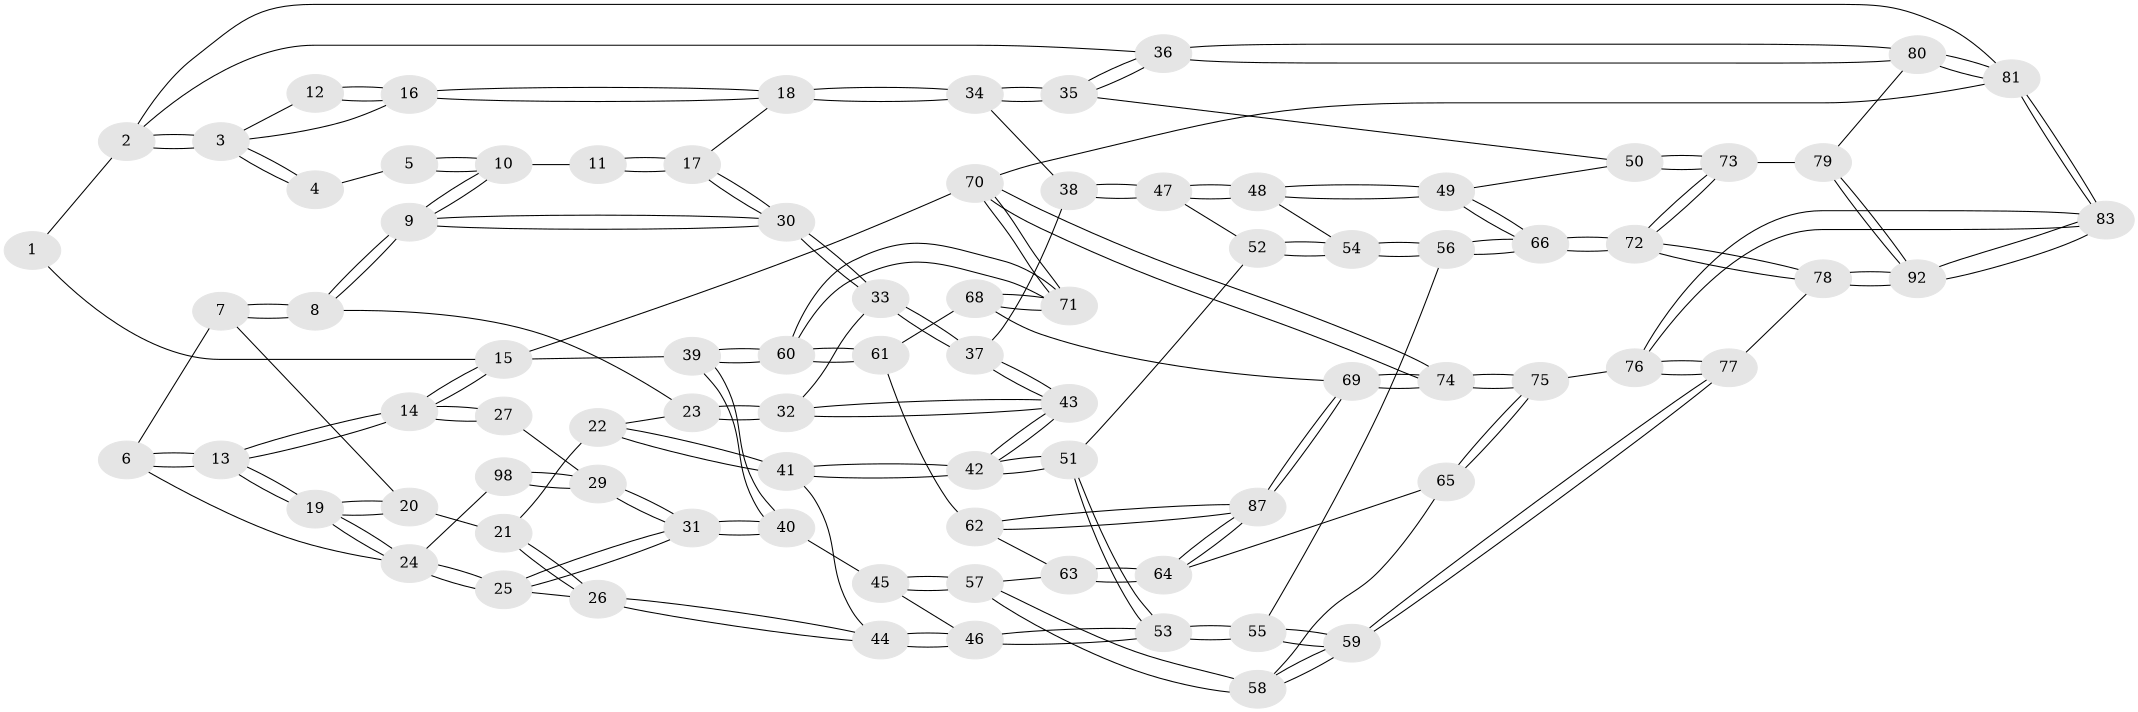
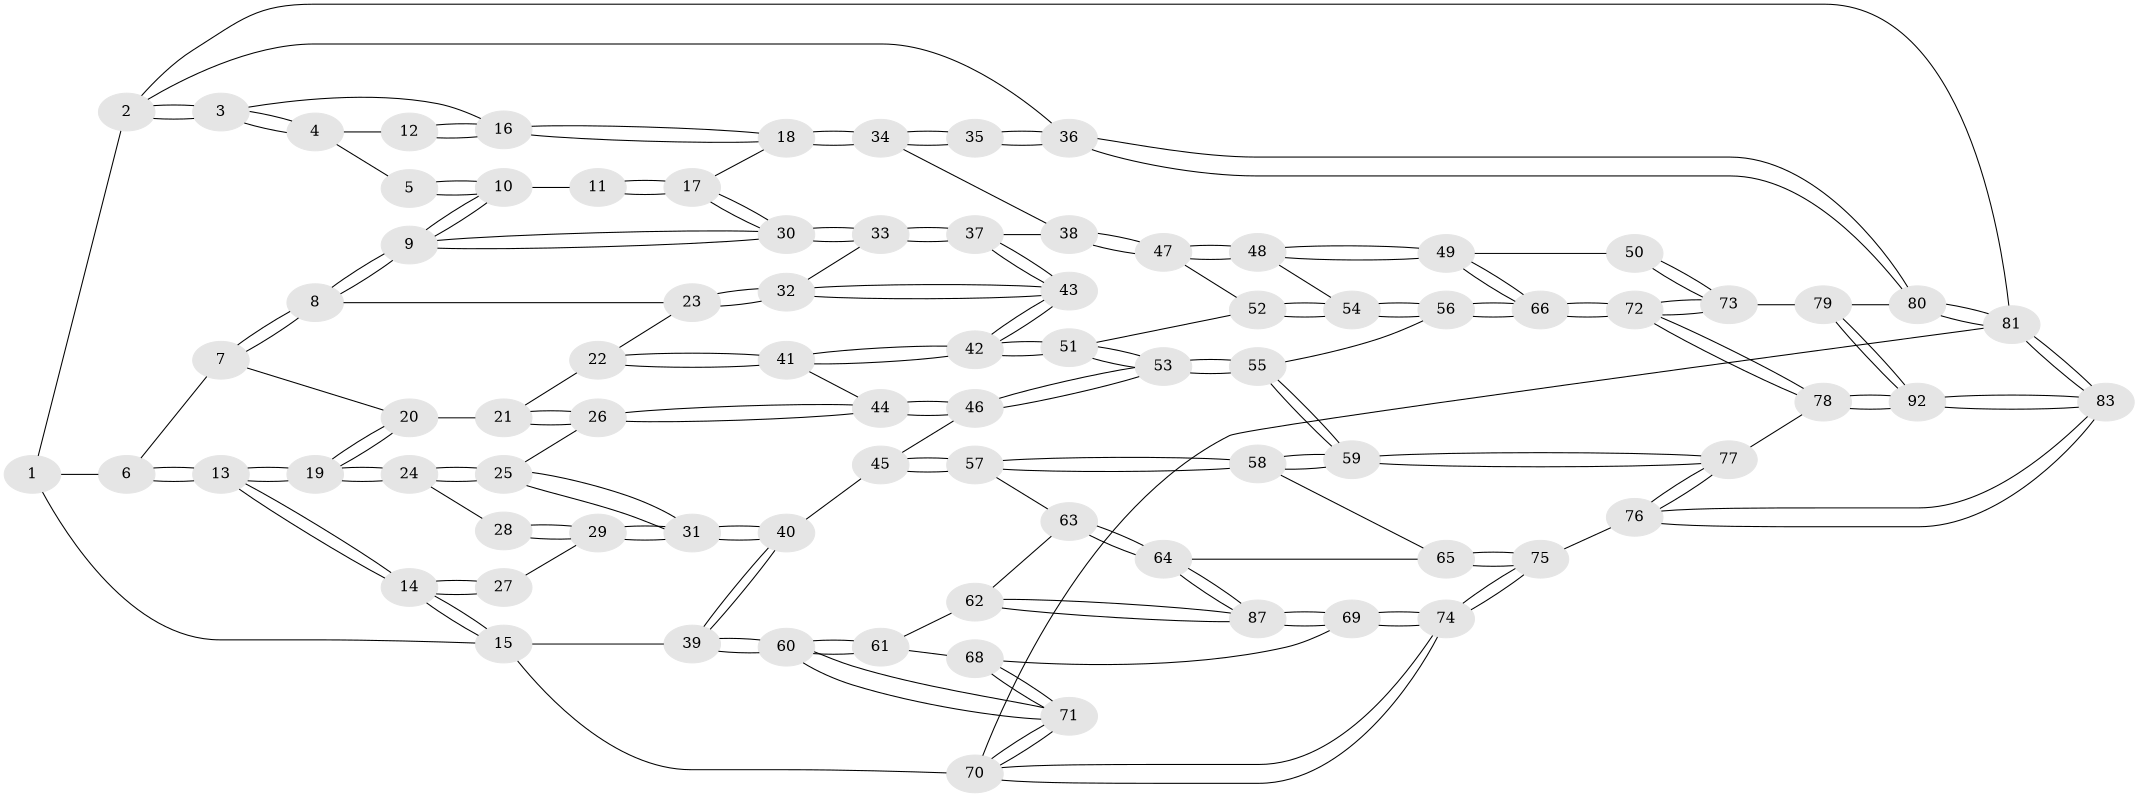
(268, 117) -> (363, 132)
(1352, 129) -> none
(504, 477) -> (504, 531)
(261, 527) -> (80, 474)
